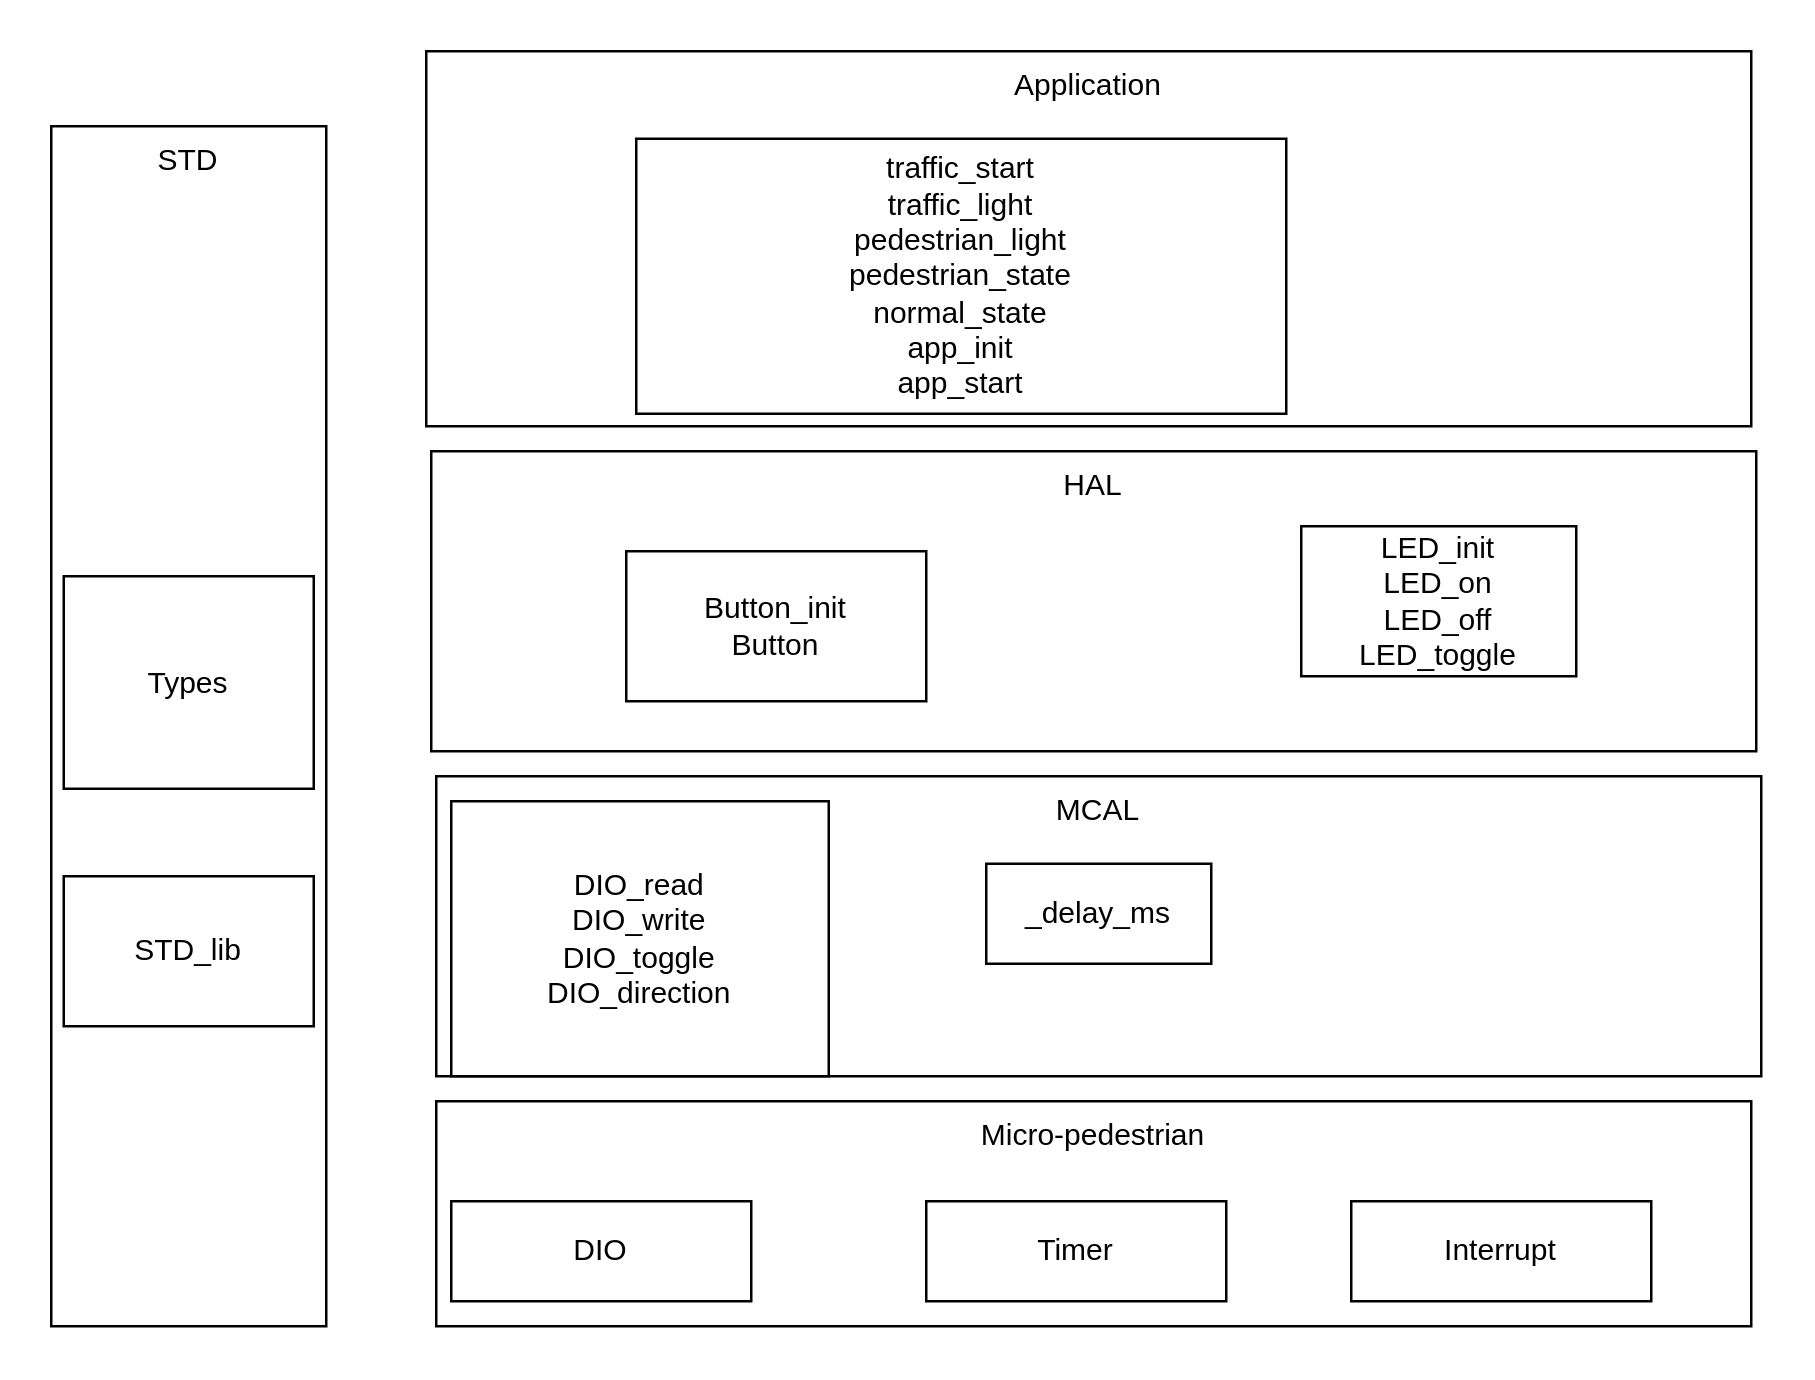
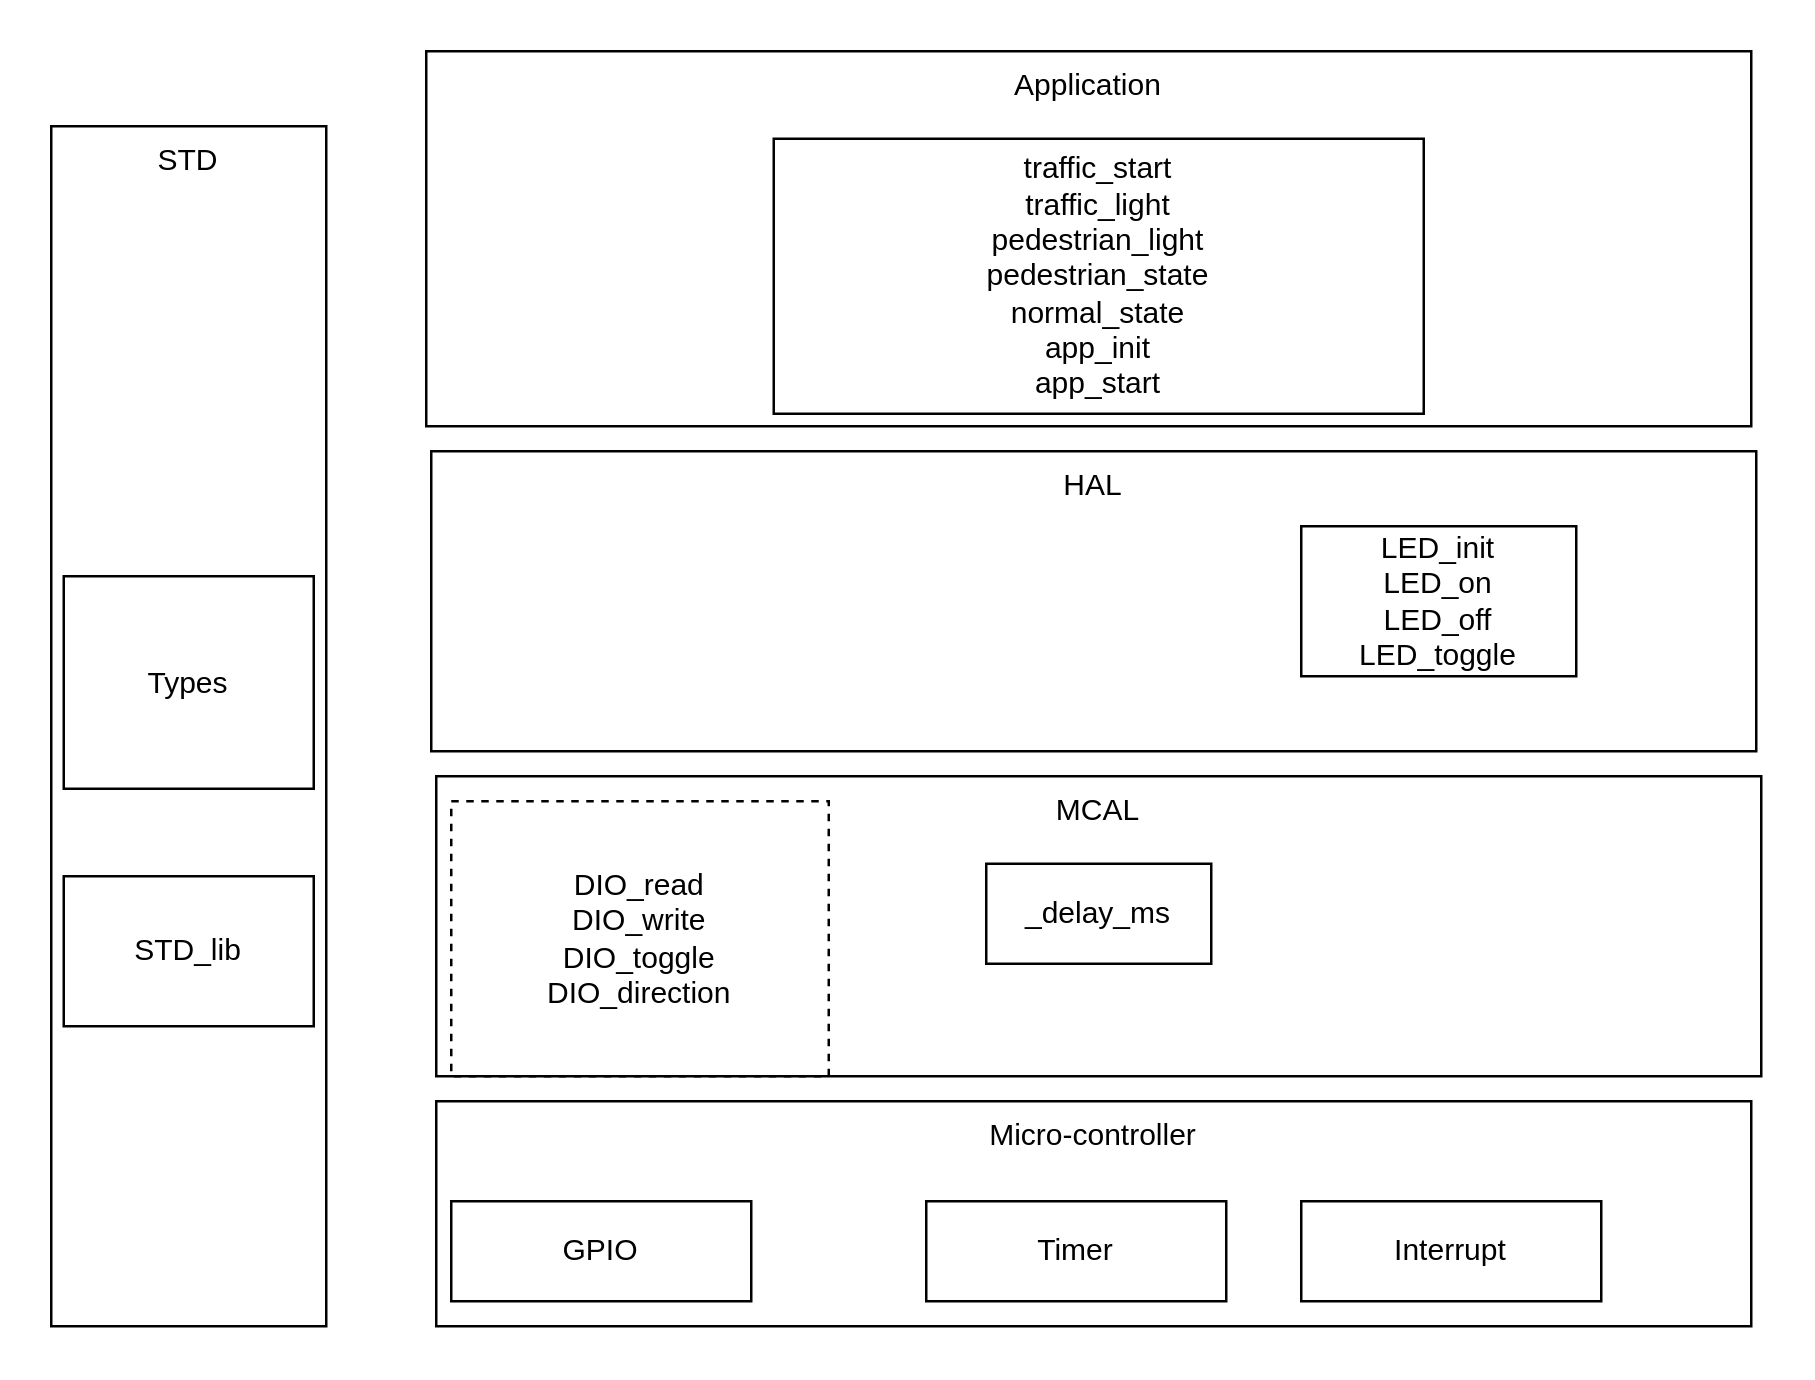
(961, 276) -> (1099, 276)
(776, 626) -> none
(640, 939) -> (640, 939)
(1094, 1137) -> (1094, 1137)
(601, 1251) -> (601, 1251)
(1501, 1251) -> (1451, 1251)
